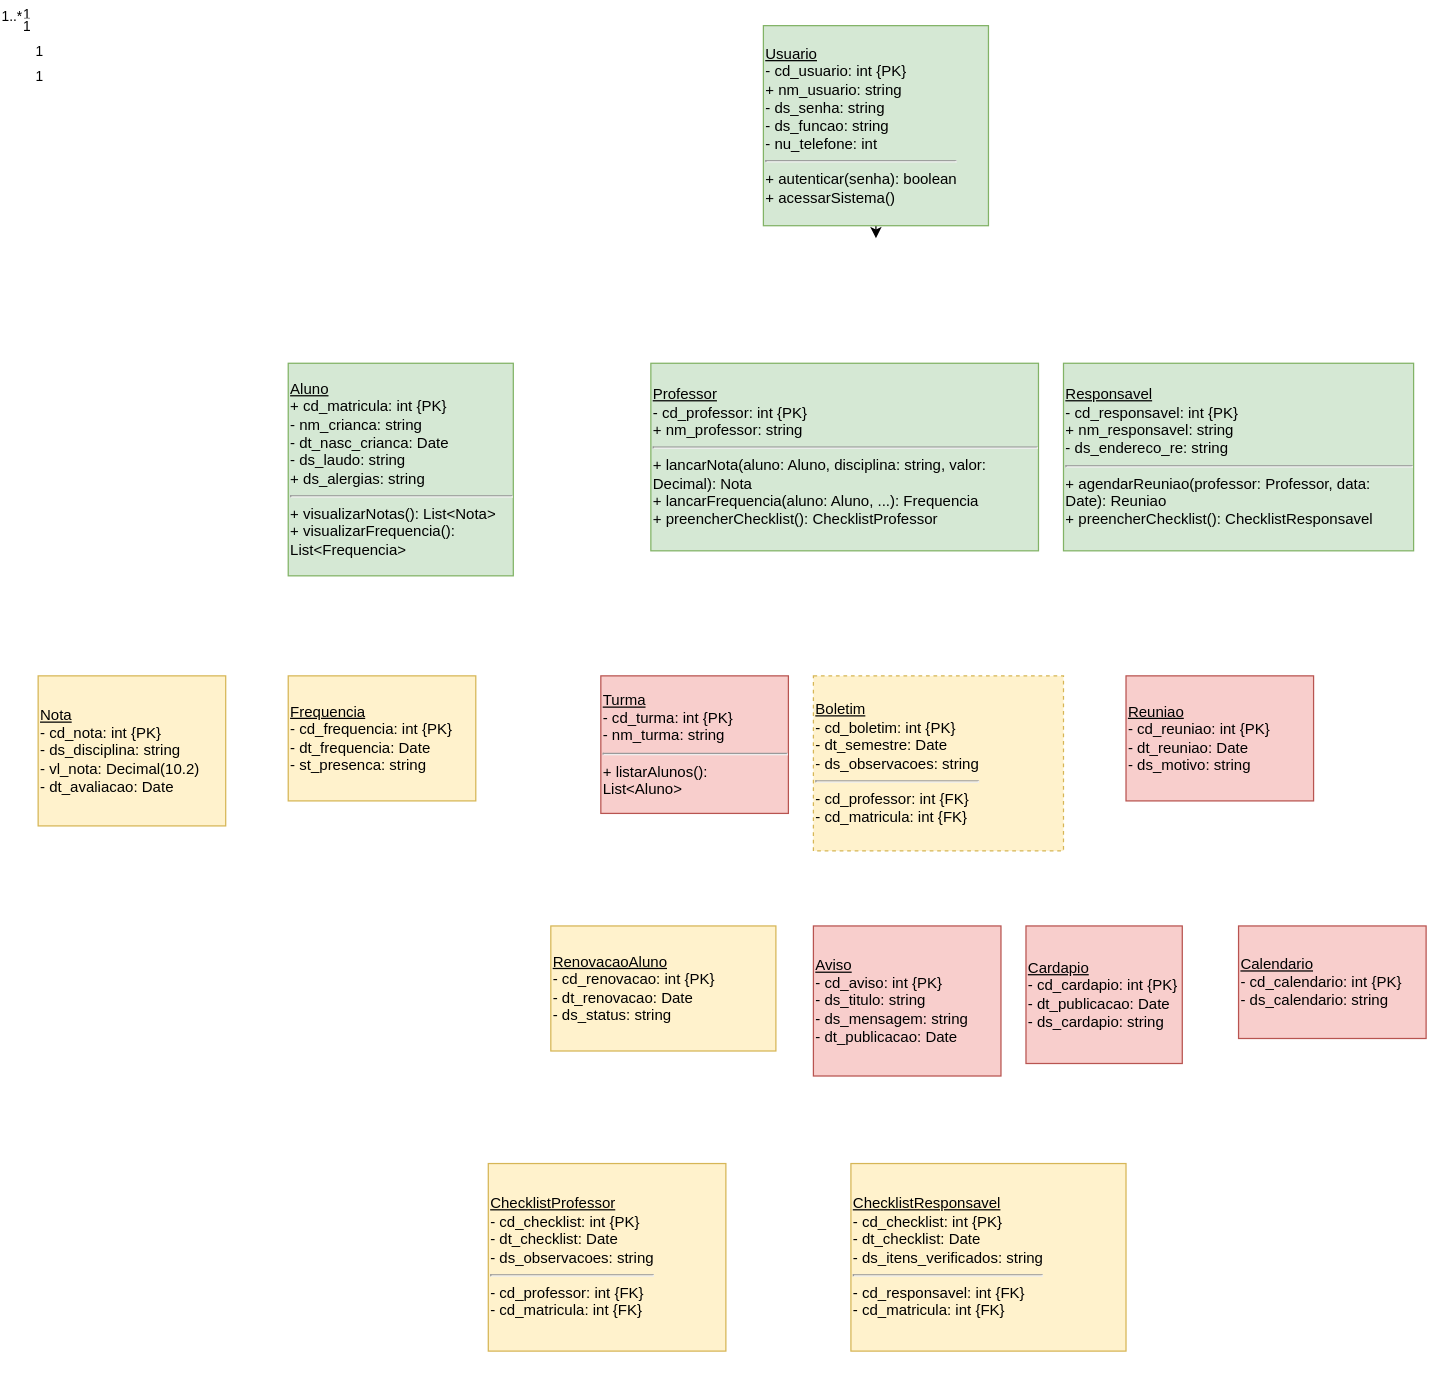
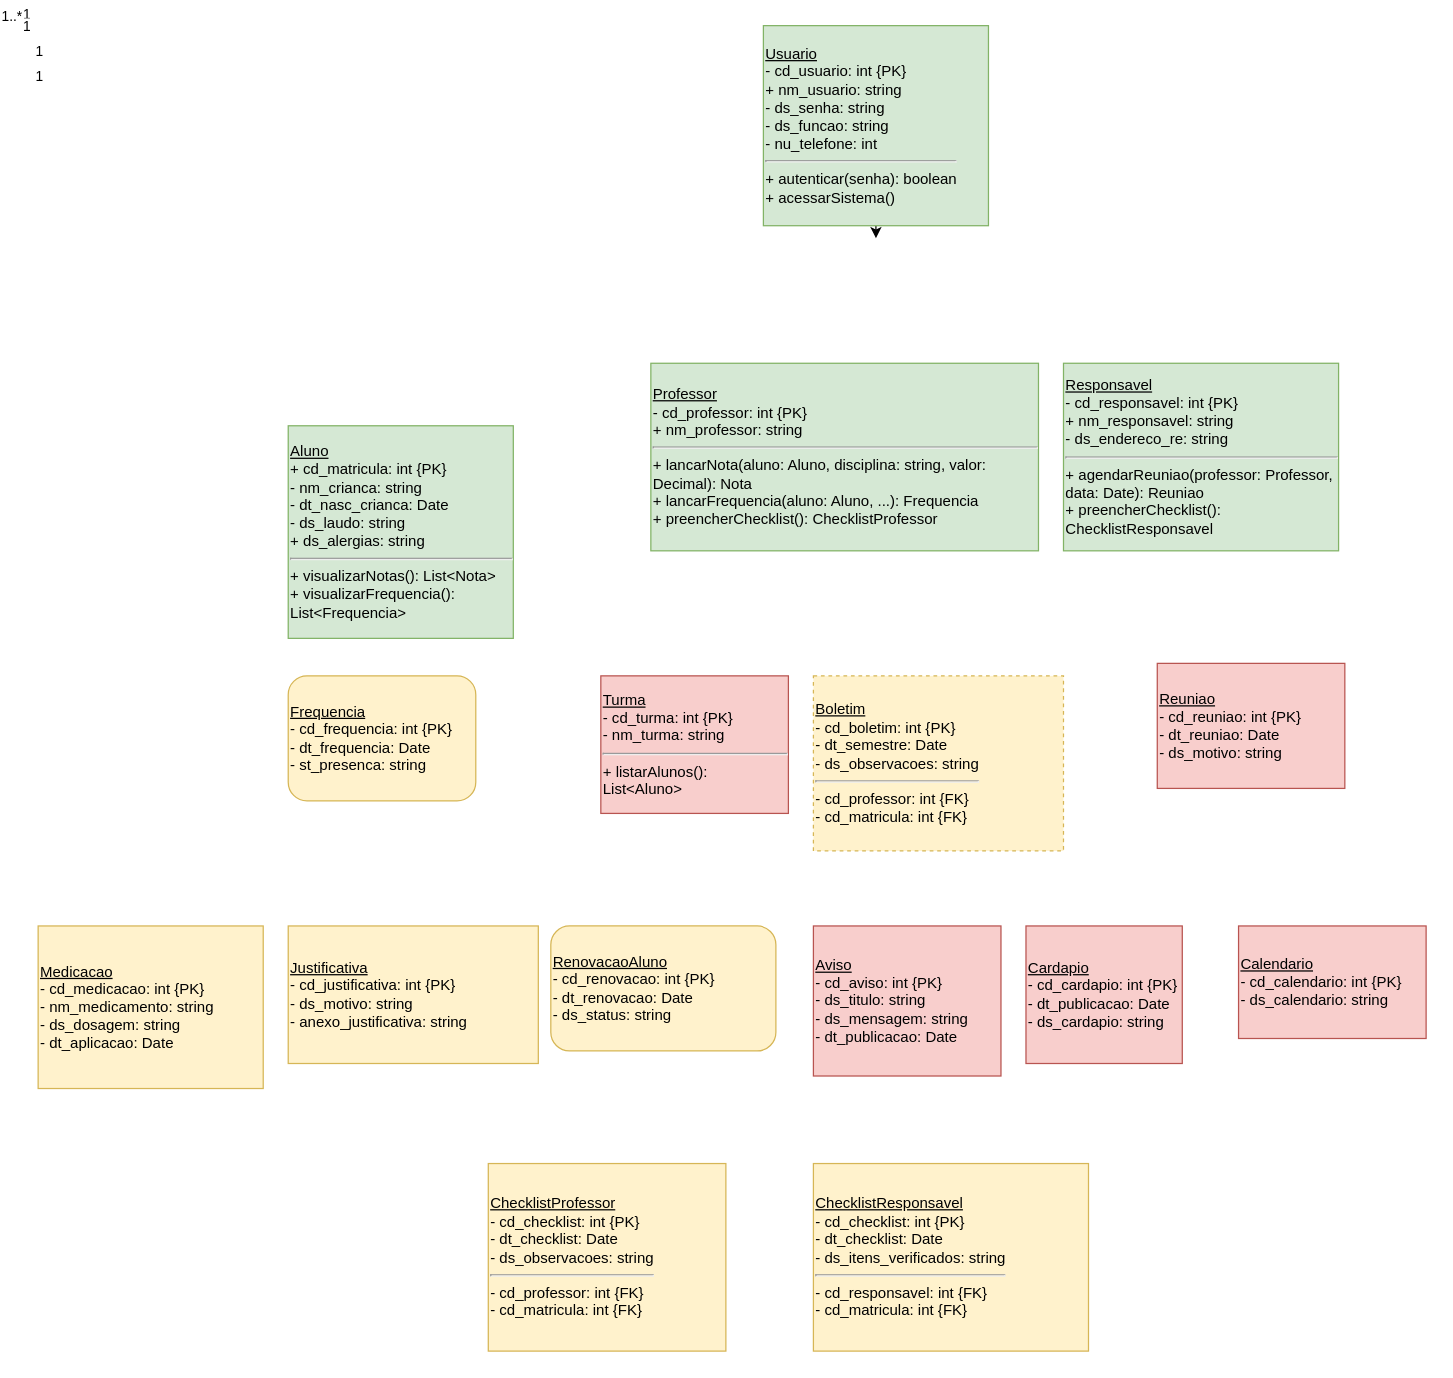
(1238, 457) -> (1201, 457)
(401, 469) -> (401, 532)
(382, 738) -> (382, 738)
(1219, 738) -> (1251, 726)
(132, 751) -> none
(663, 988) -> (663, 988)
none -> (413, 994)
none -> (151, 1007)
(988, 1257) -> (951, 1257)
